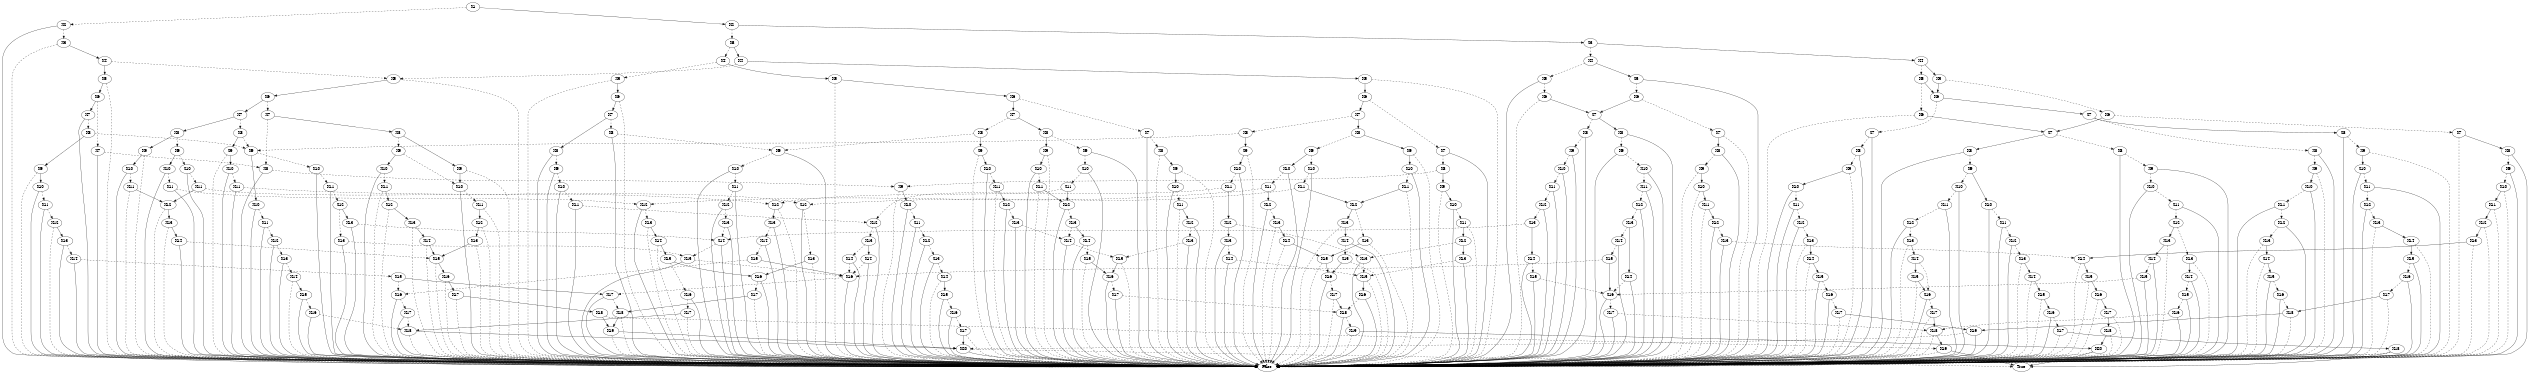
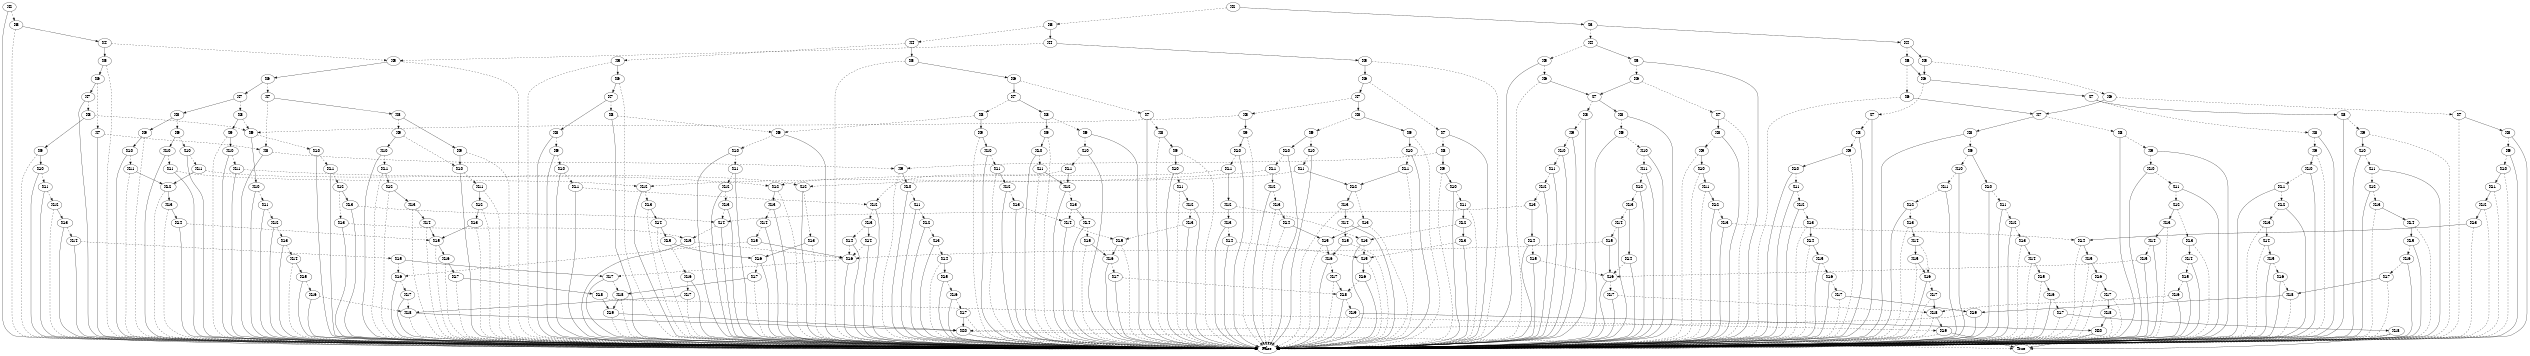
(473, 7) -> none
